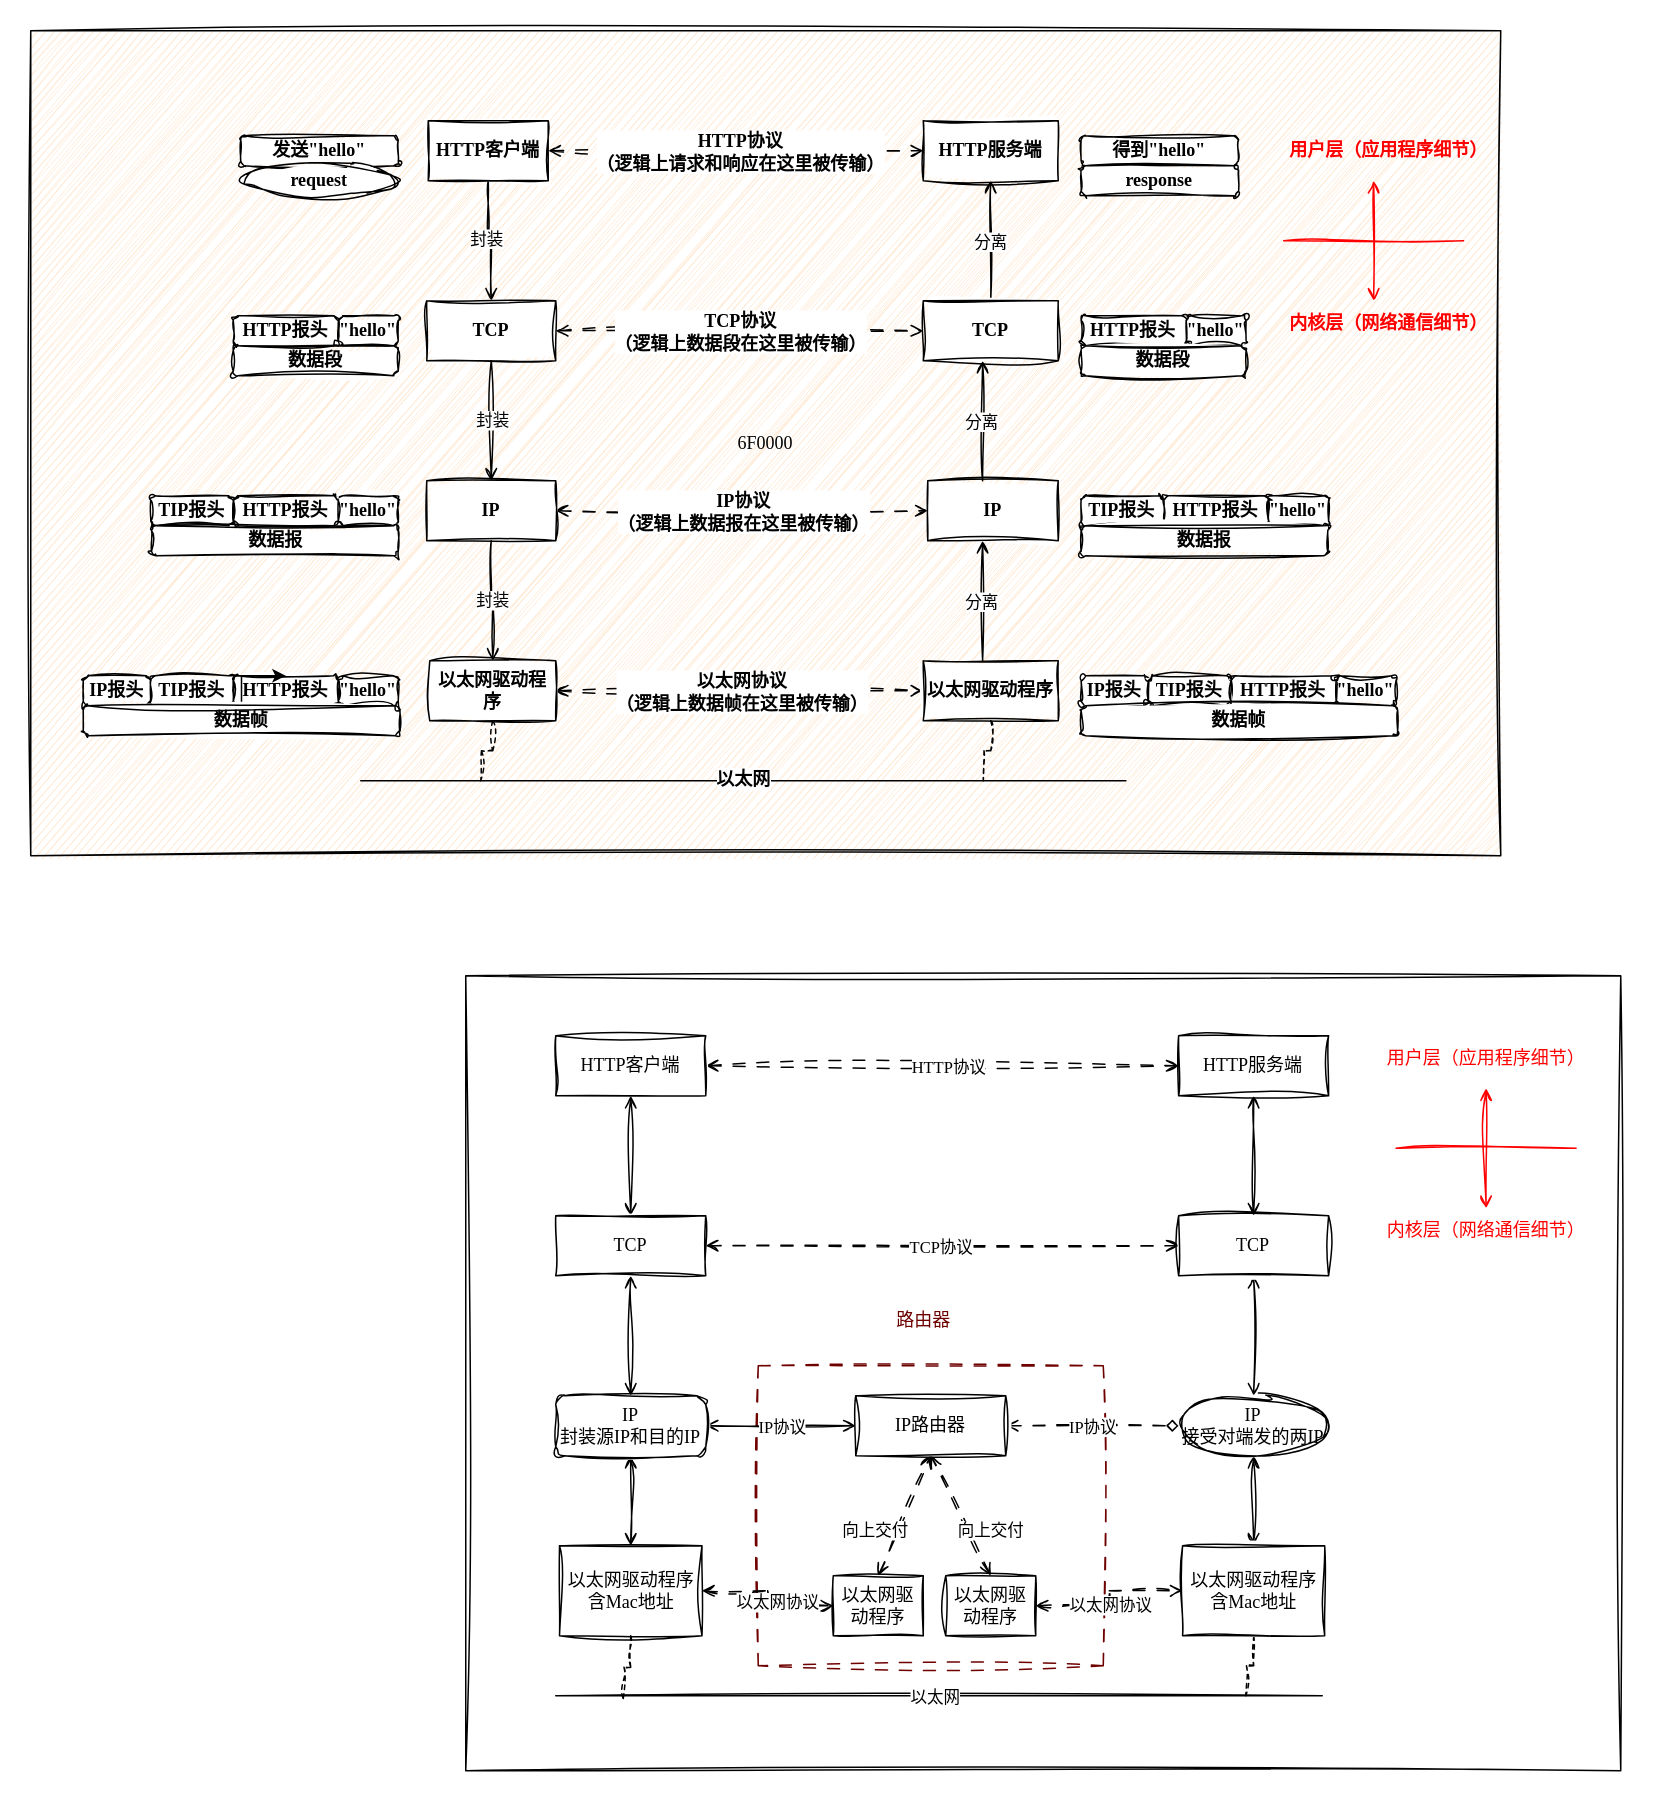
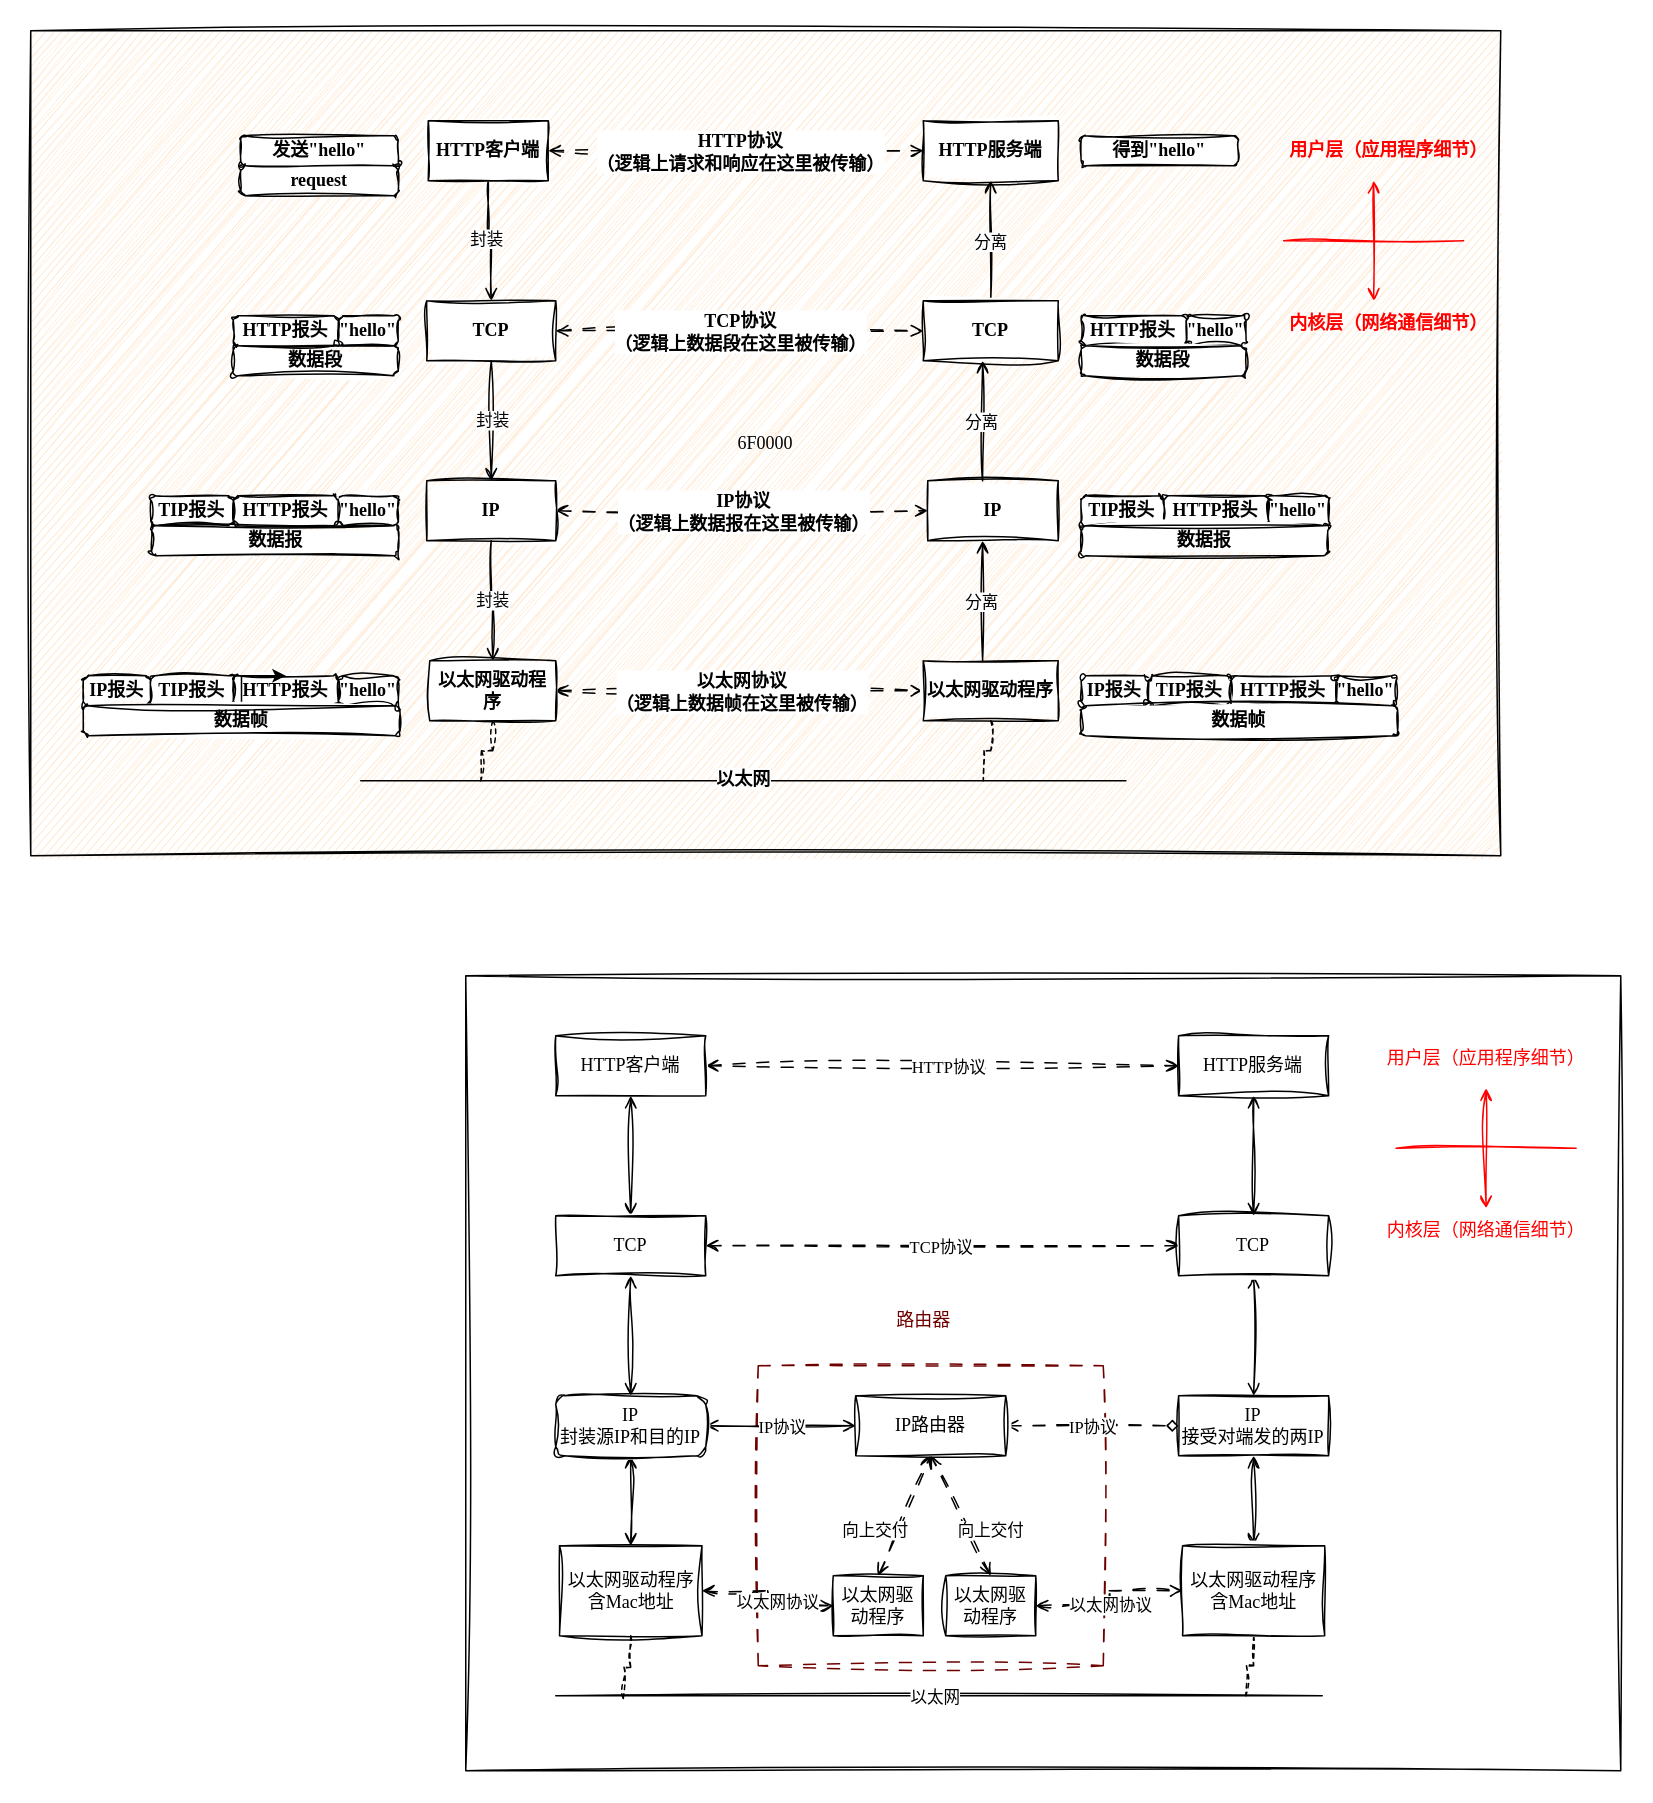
(320, 181) -> (320, 181)
(1160, 181) -> none
(1254, 1426) -> (1254, 1426)
